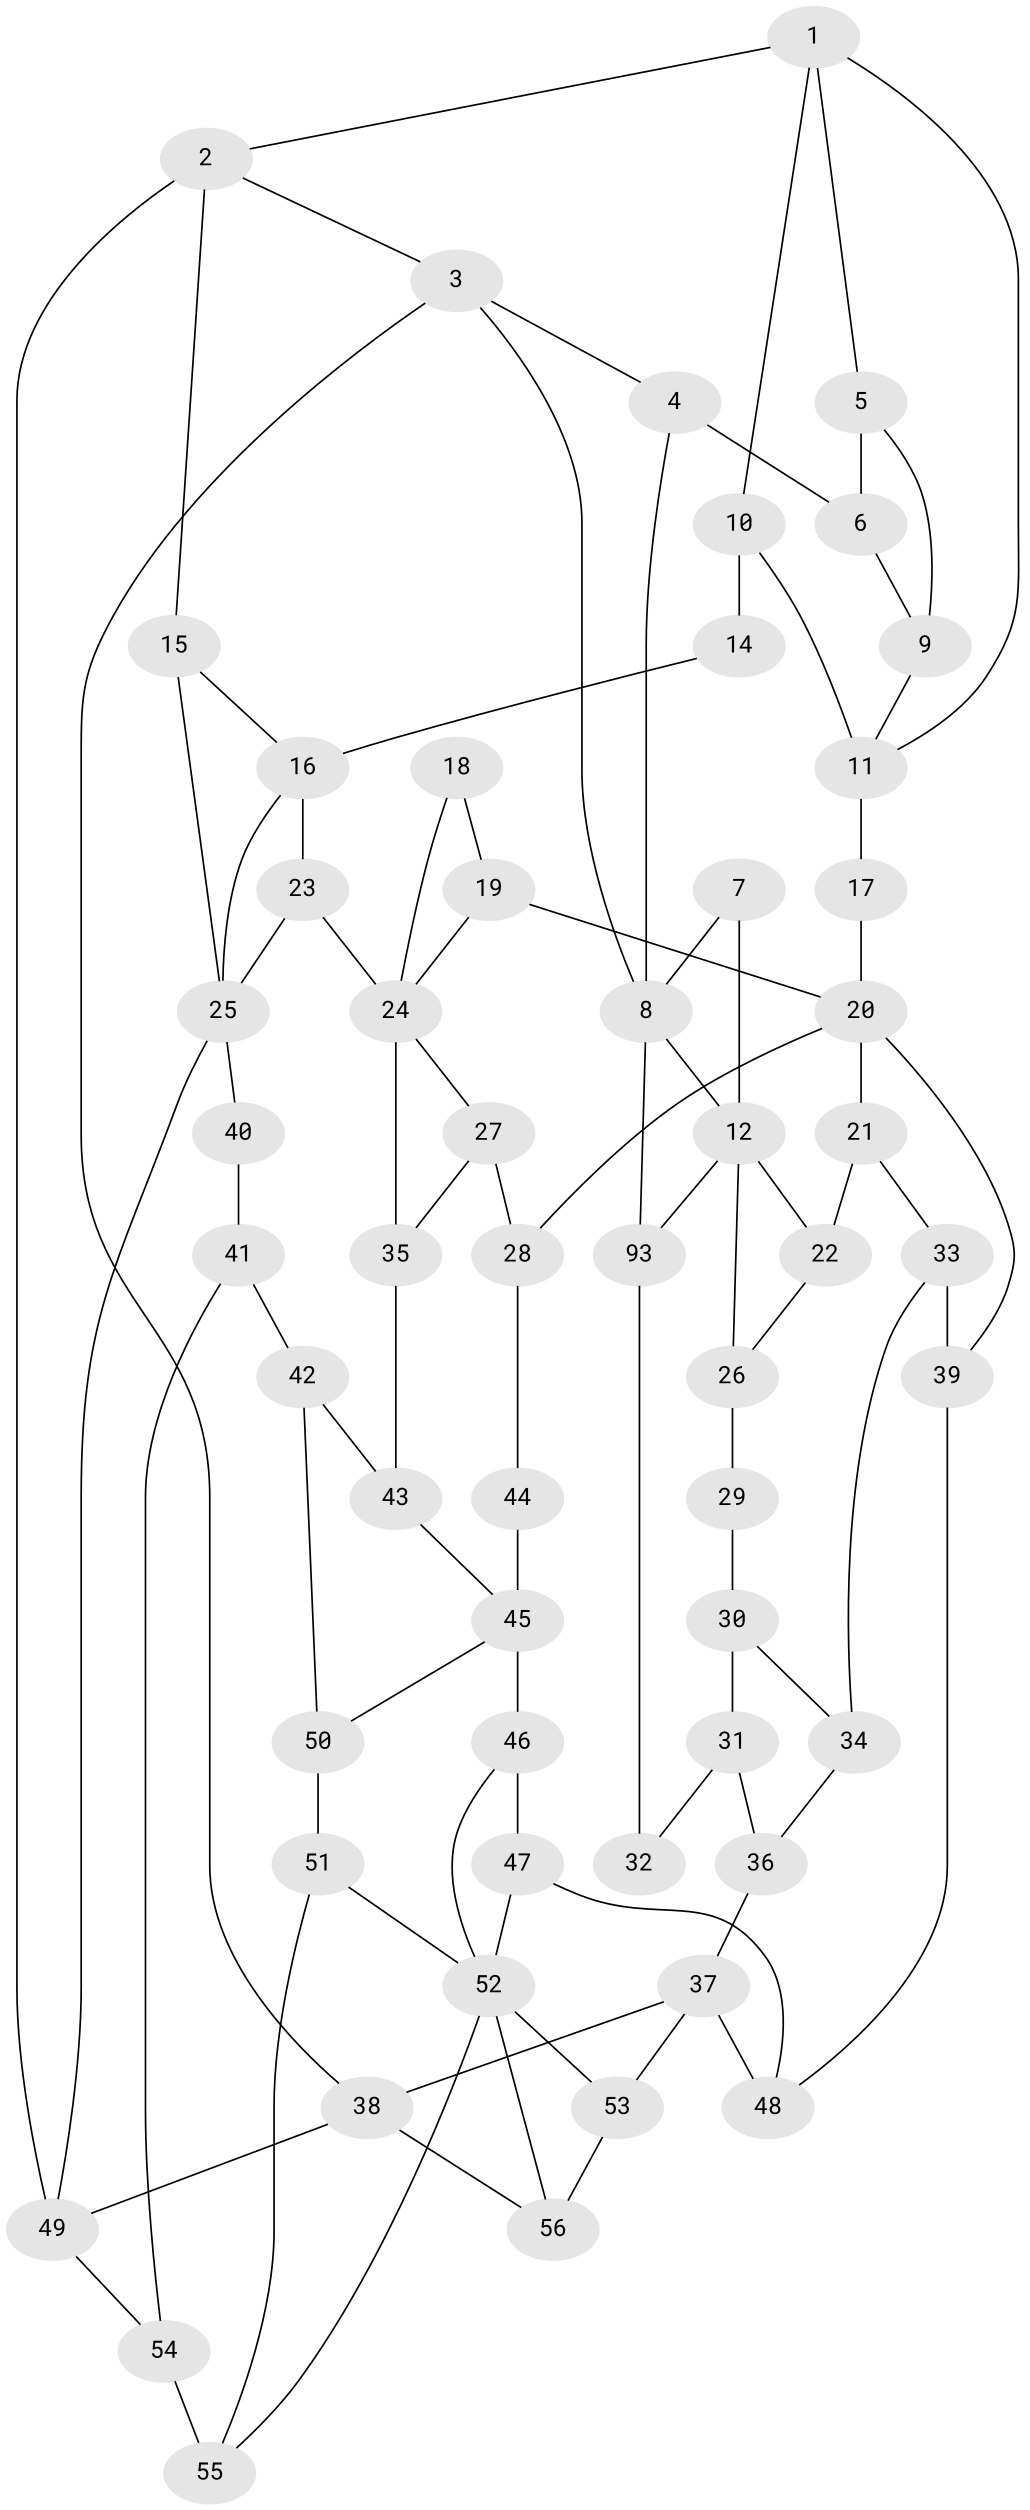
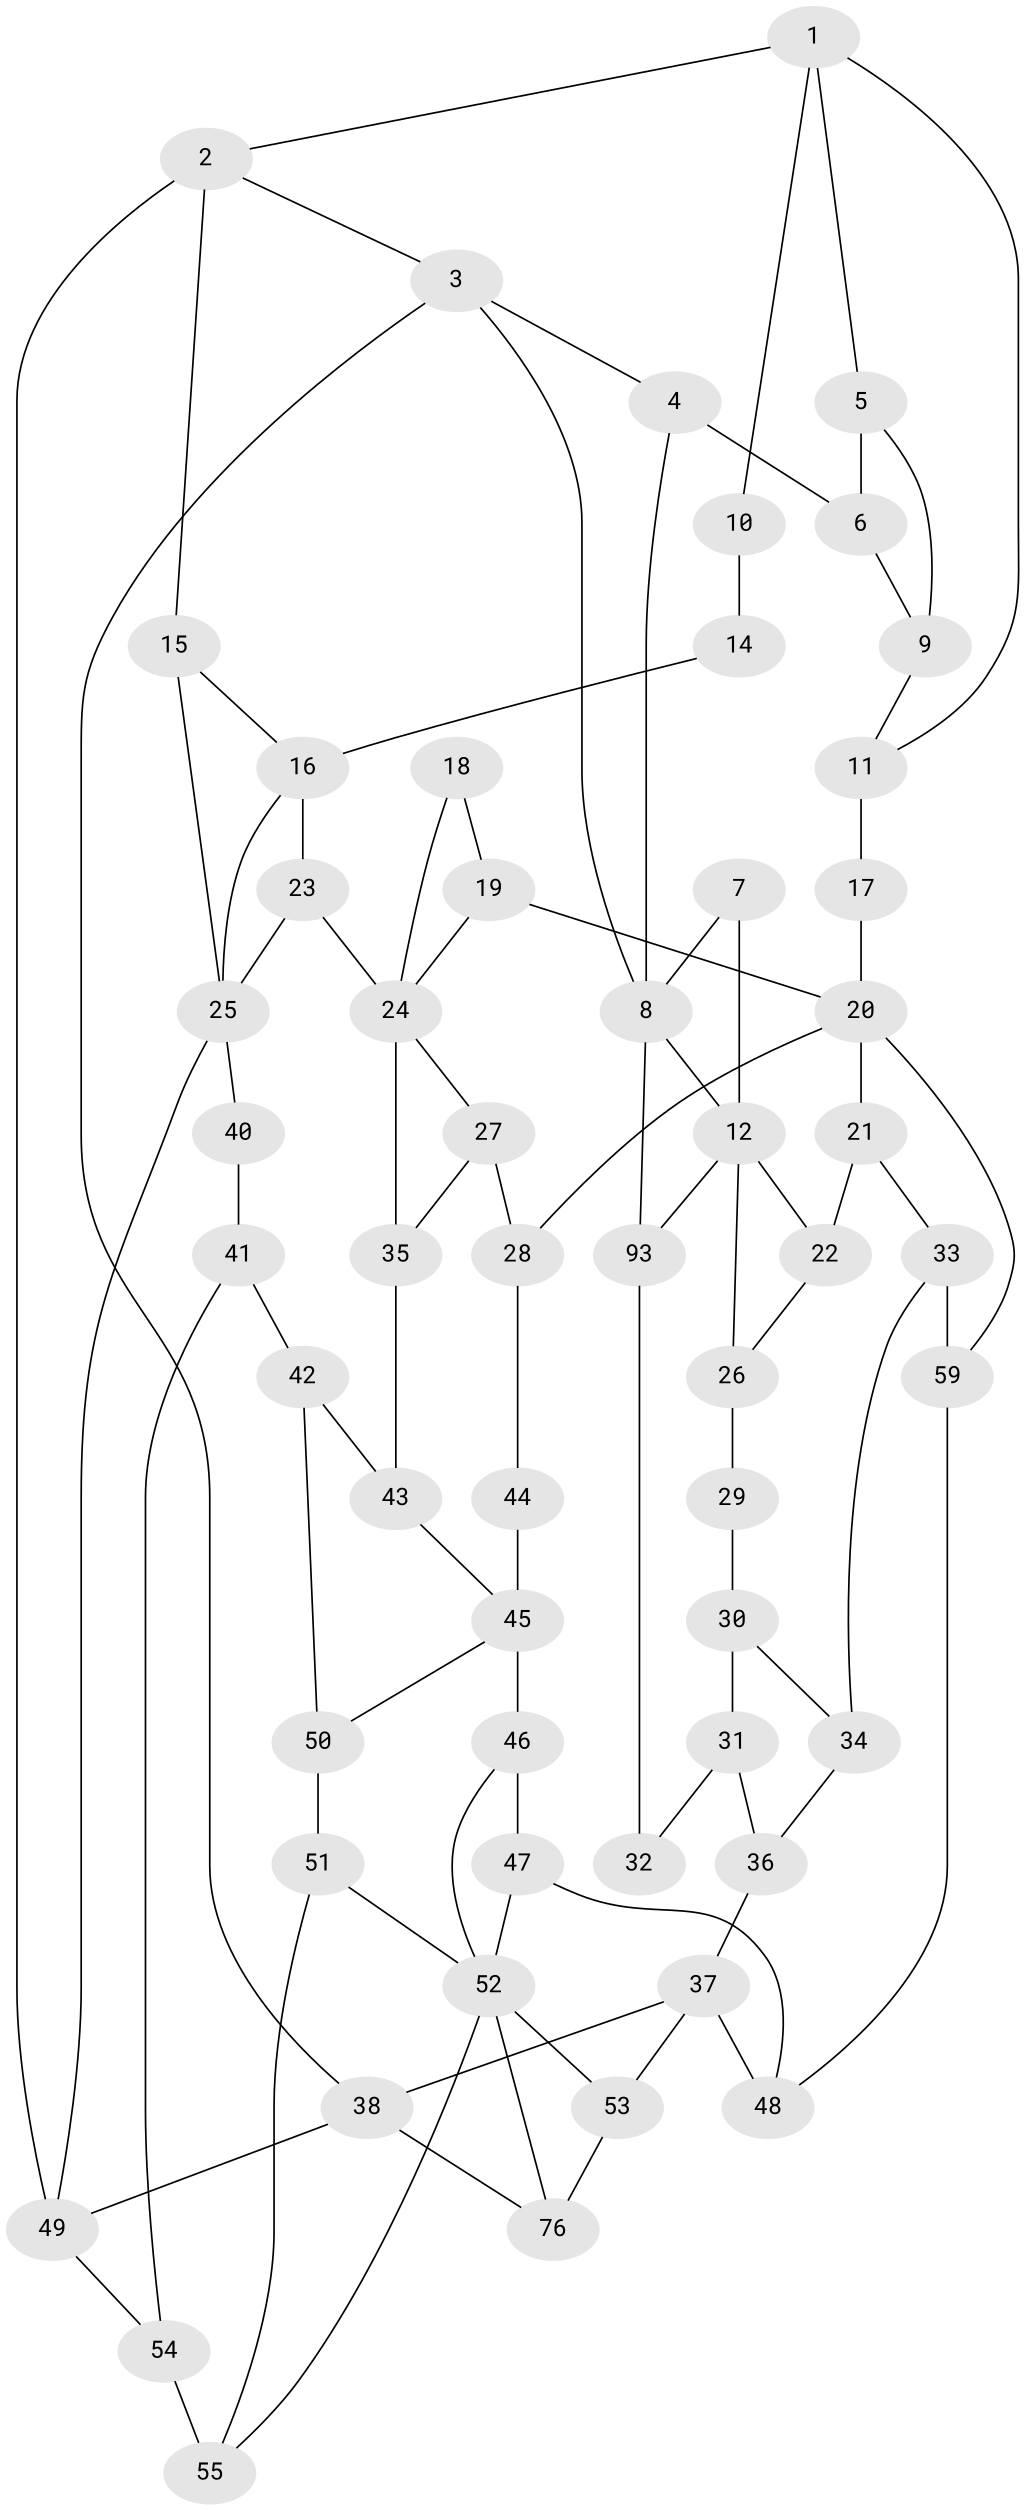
(813, 641) -> none
(947, 1377) -> (947, 1377)
(553, 2230) -> (553, 2230)
